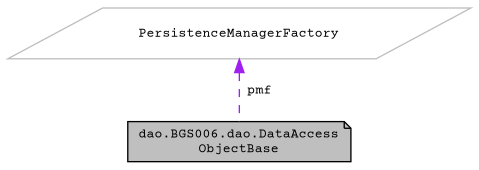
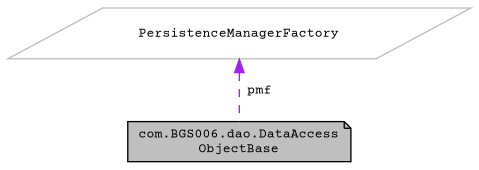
(239, 142) -> (239, 142)
